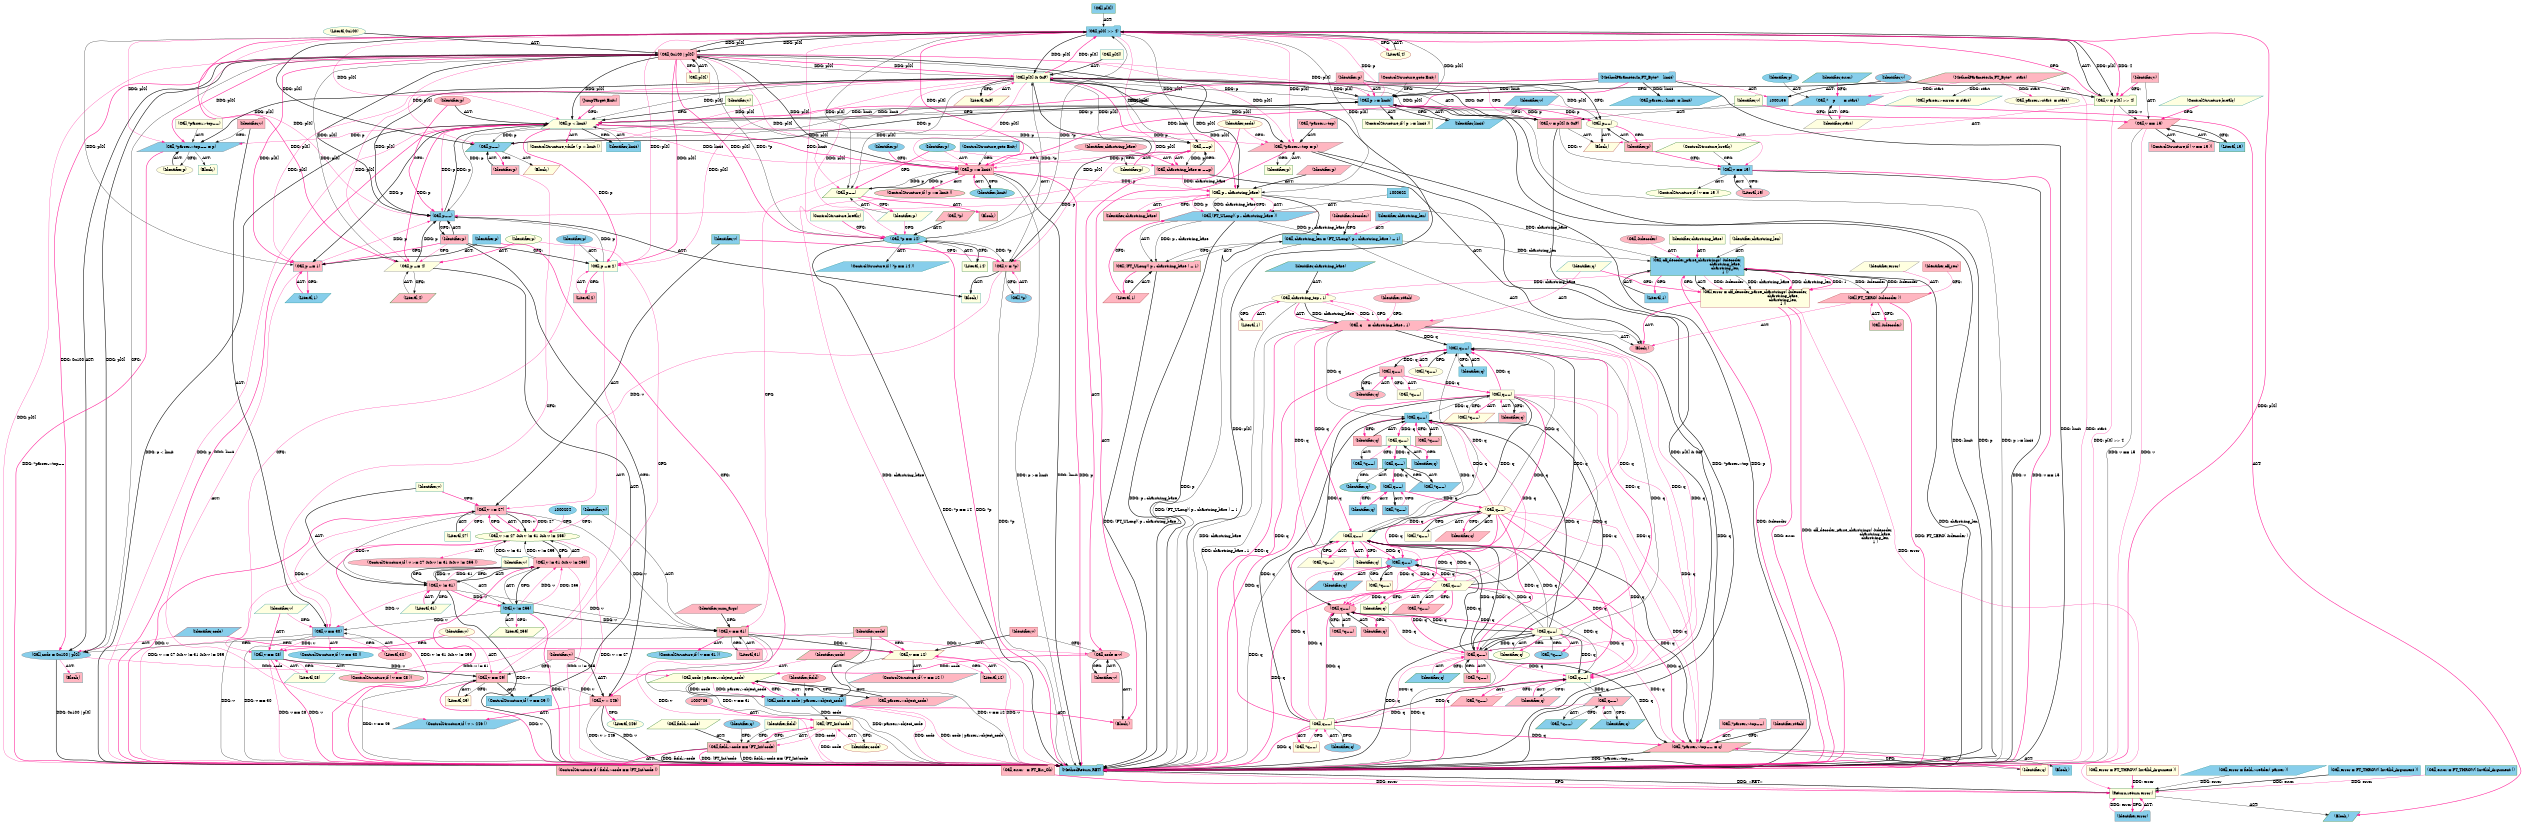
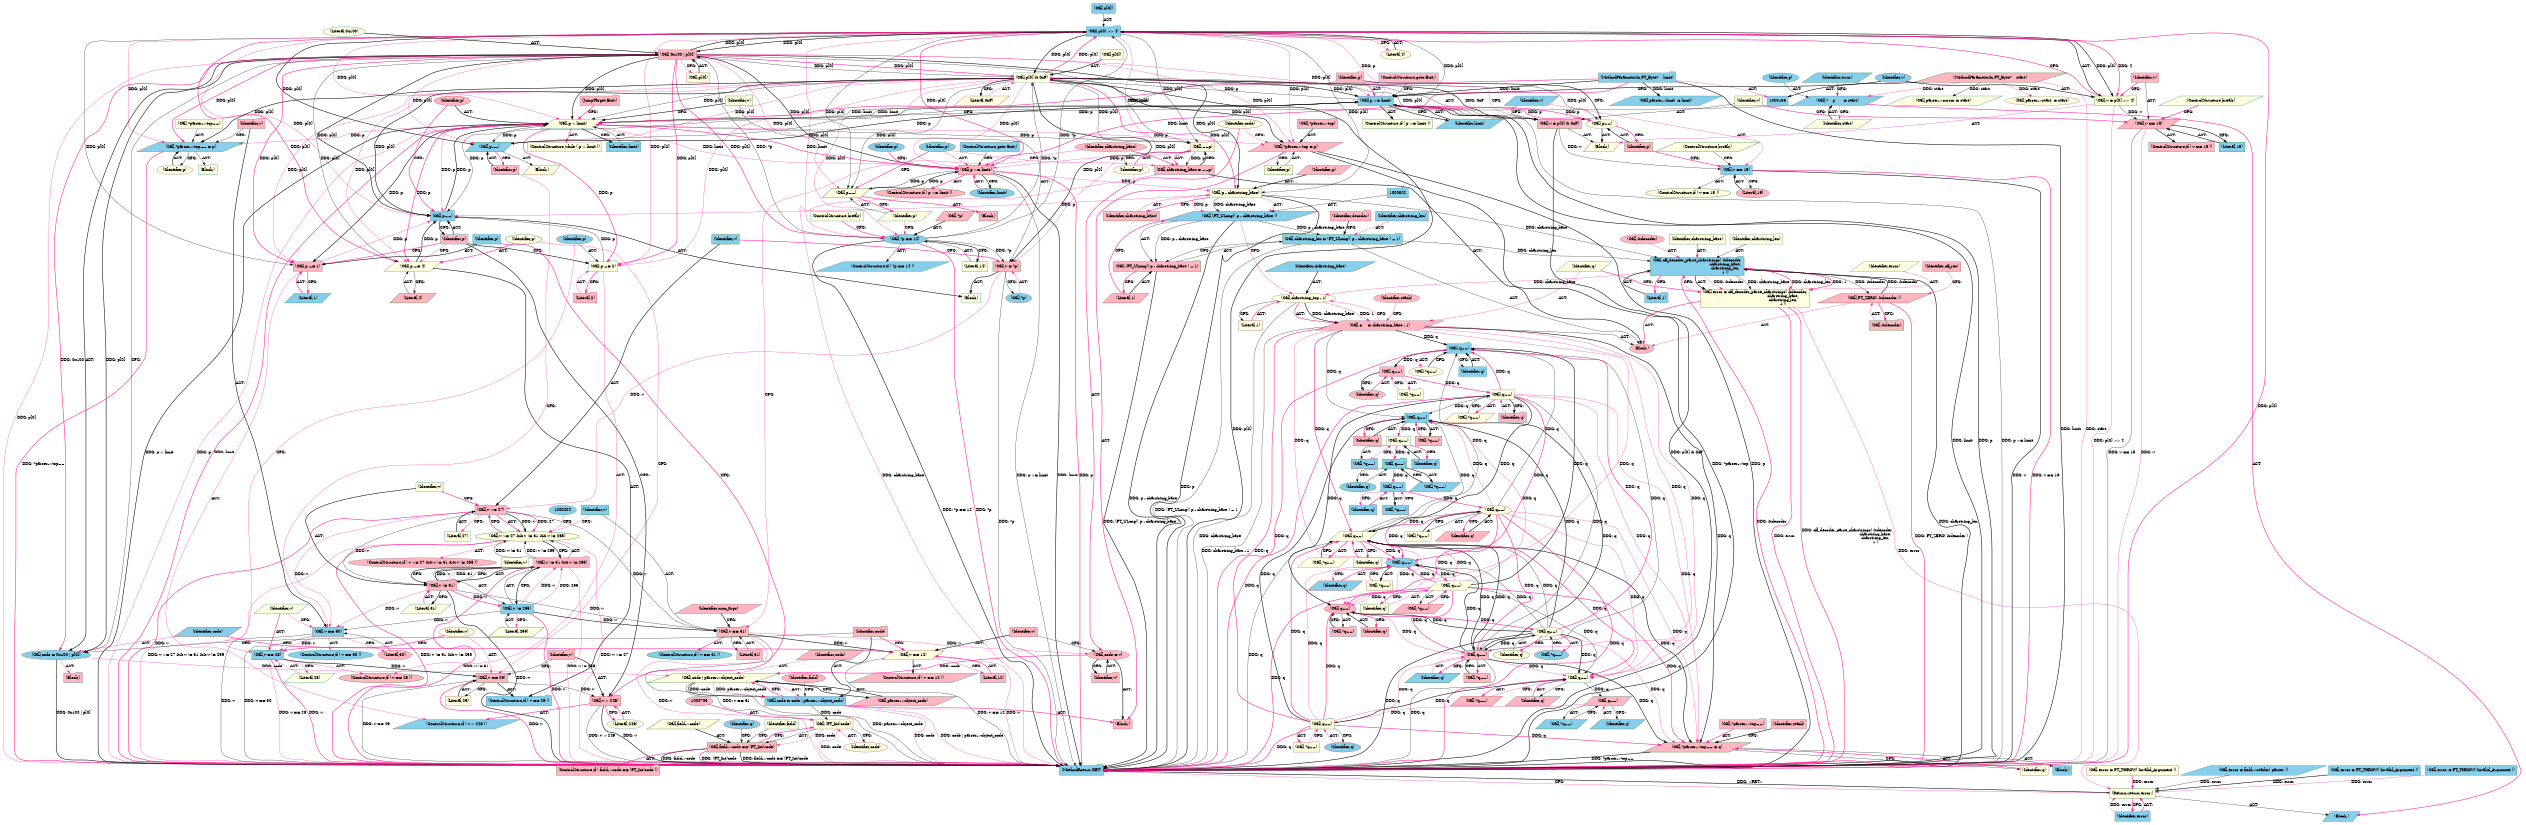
(1190, 187) -> none
(1256, 206) -> (1255, 261)
(585, 298) -> (585, 298)
none -> (621, 713)
(1028, 770) -> none
